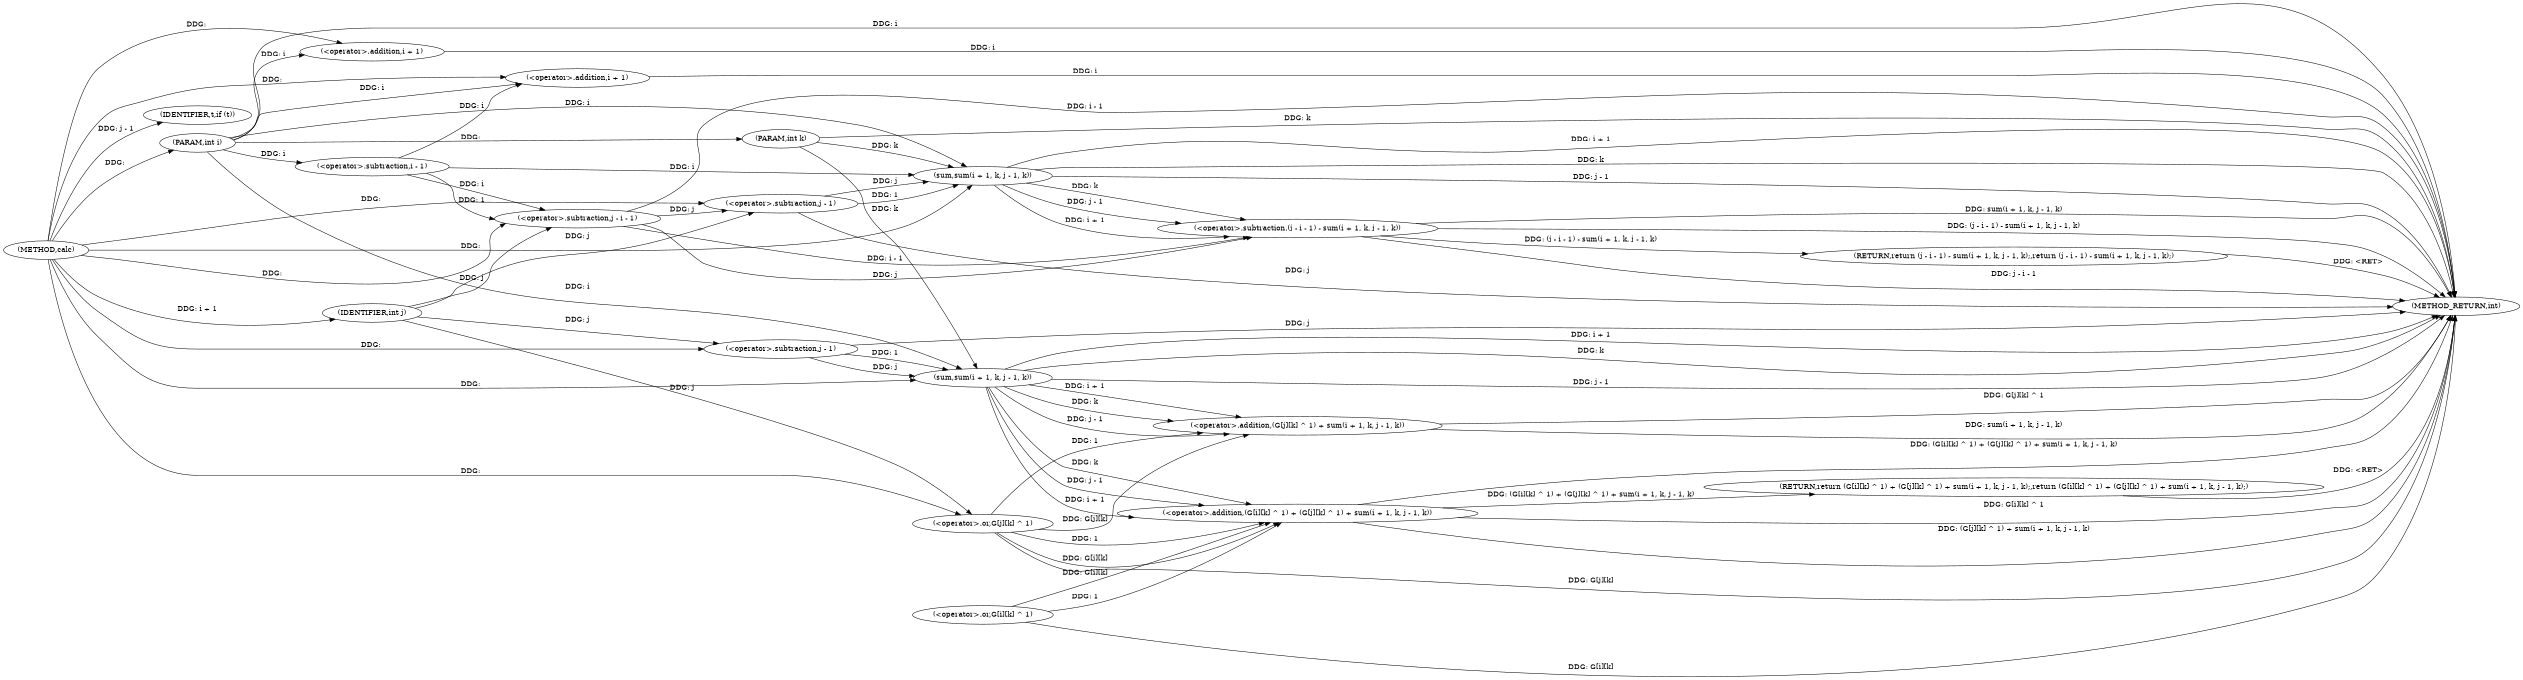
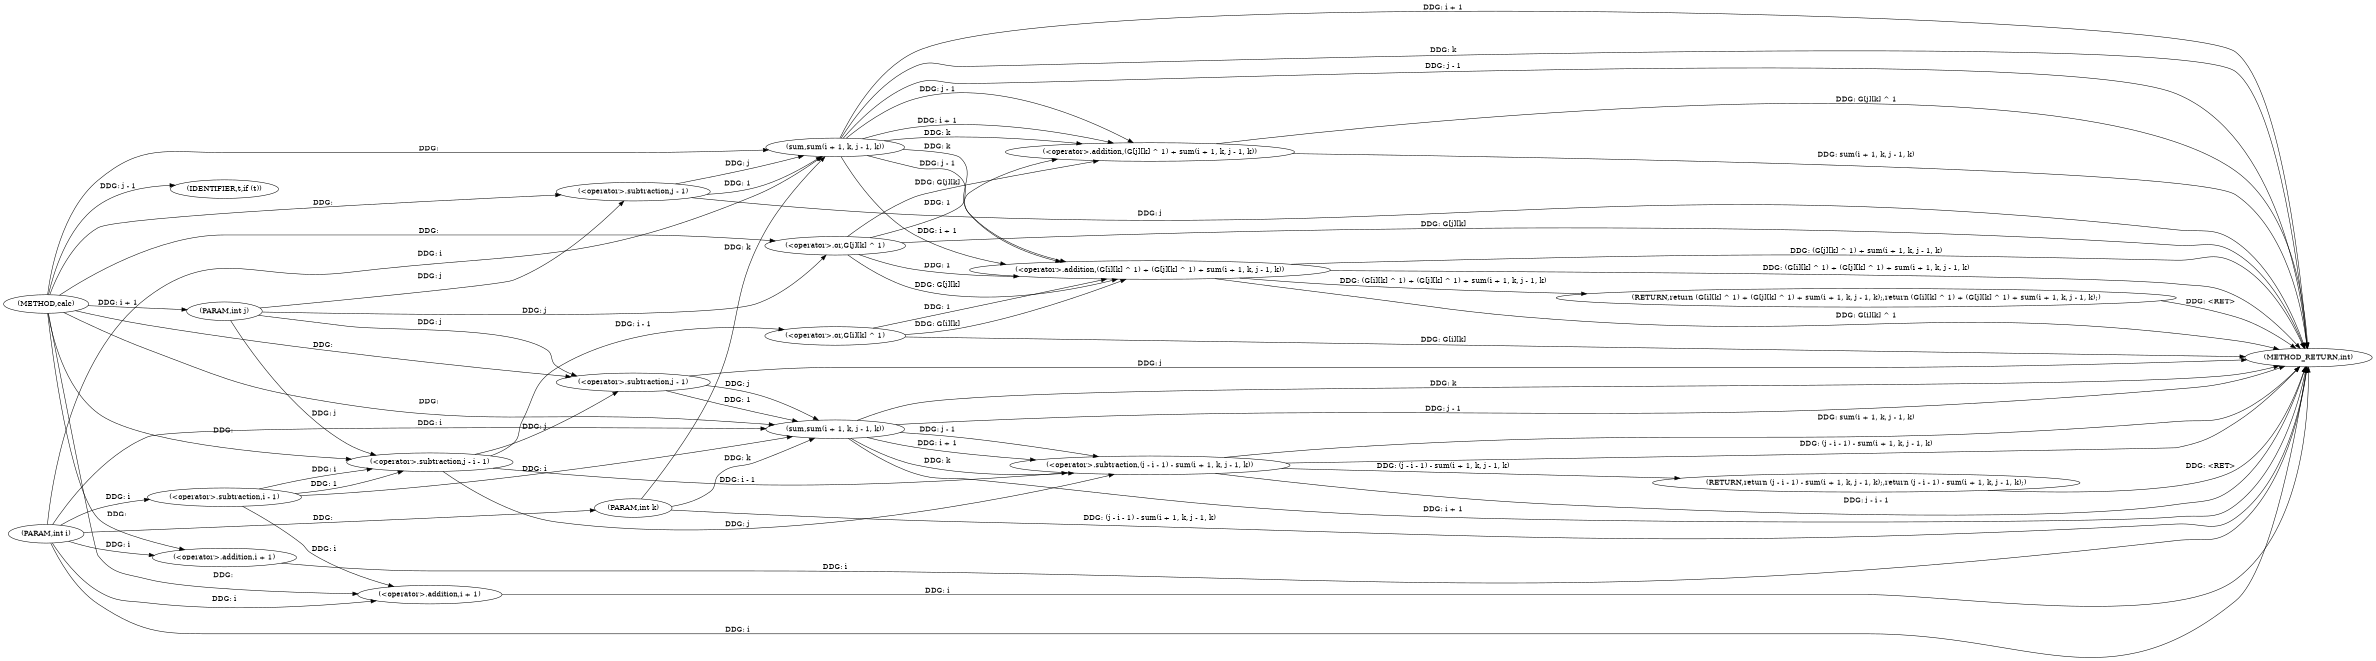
(1569, 99) -> (608, 345)
(1298, 118) -> (1150, 518)
(102, 185) -> none
(372, 313) -> (224, 311)
